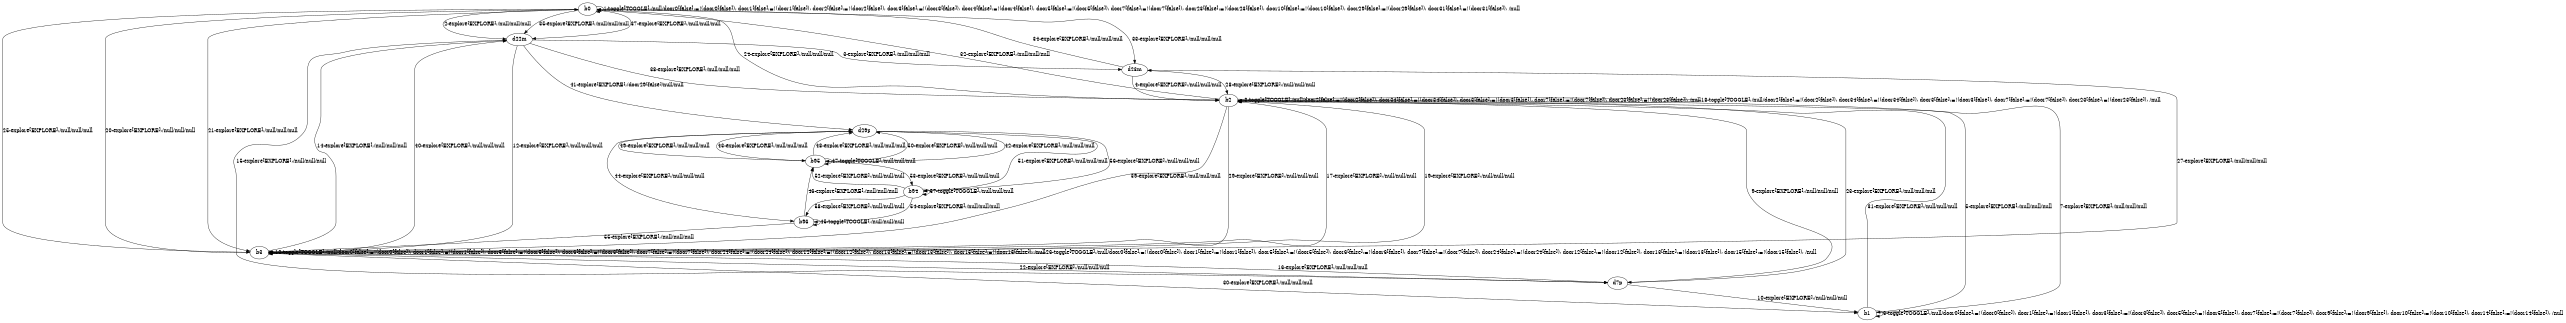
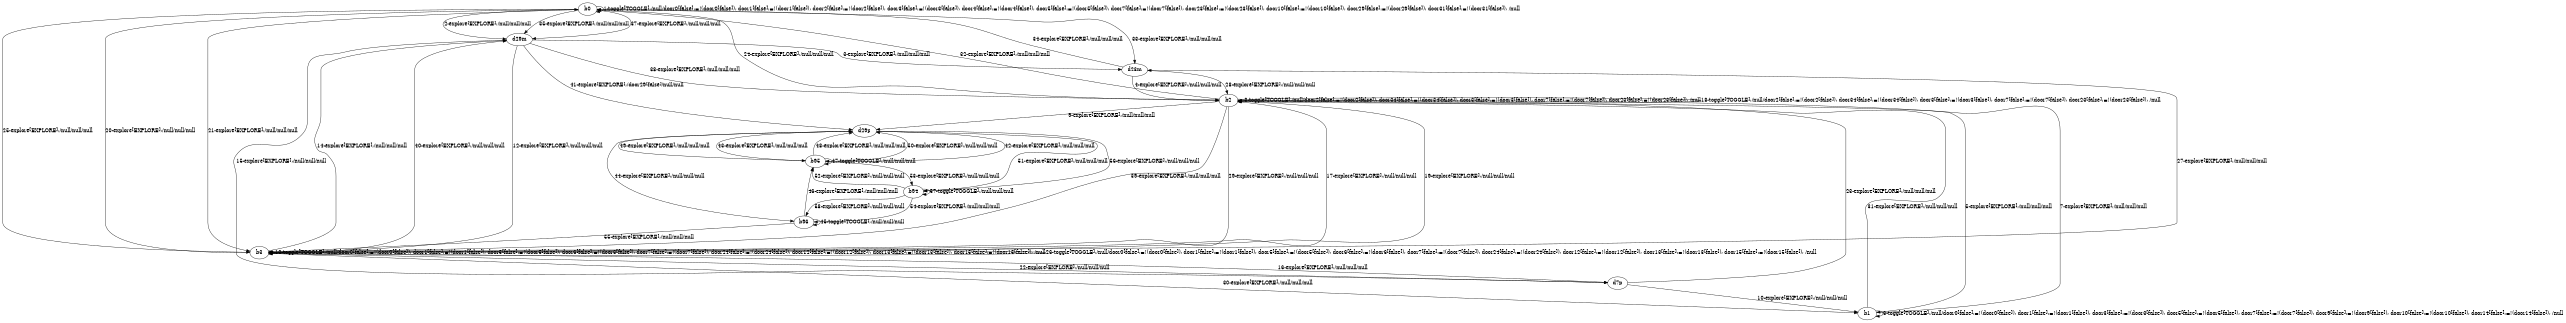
(519, 40) -> (519, 40)
(1681, 115) -> (1050, 115)
